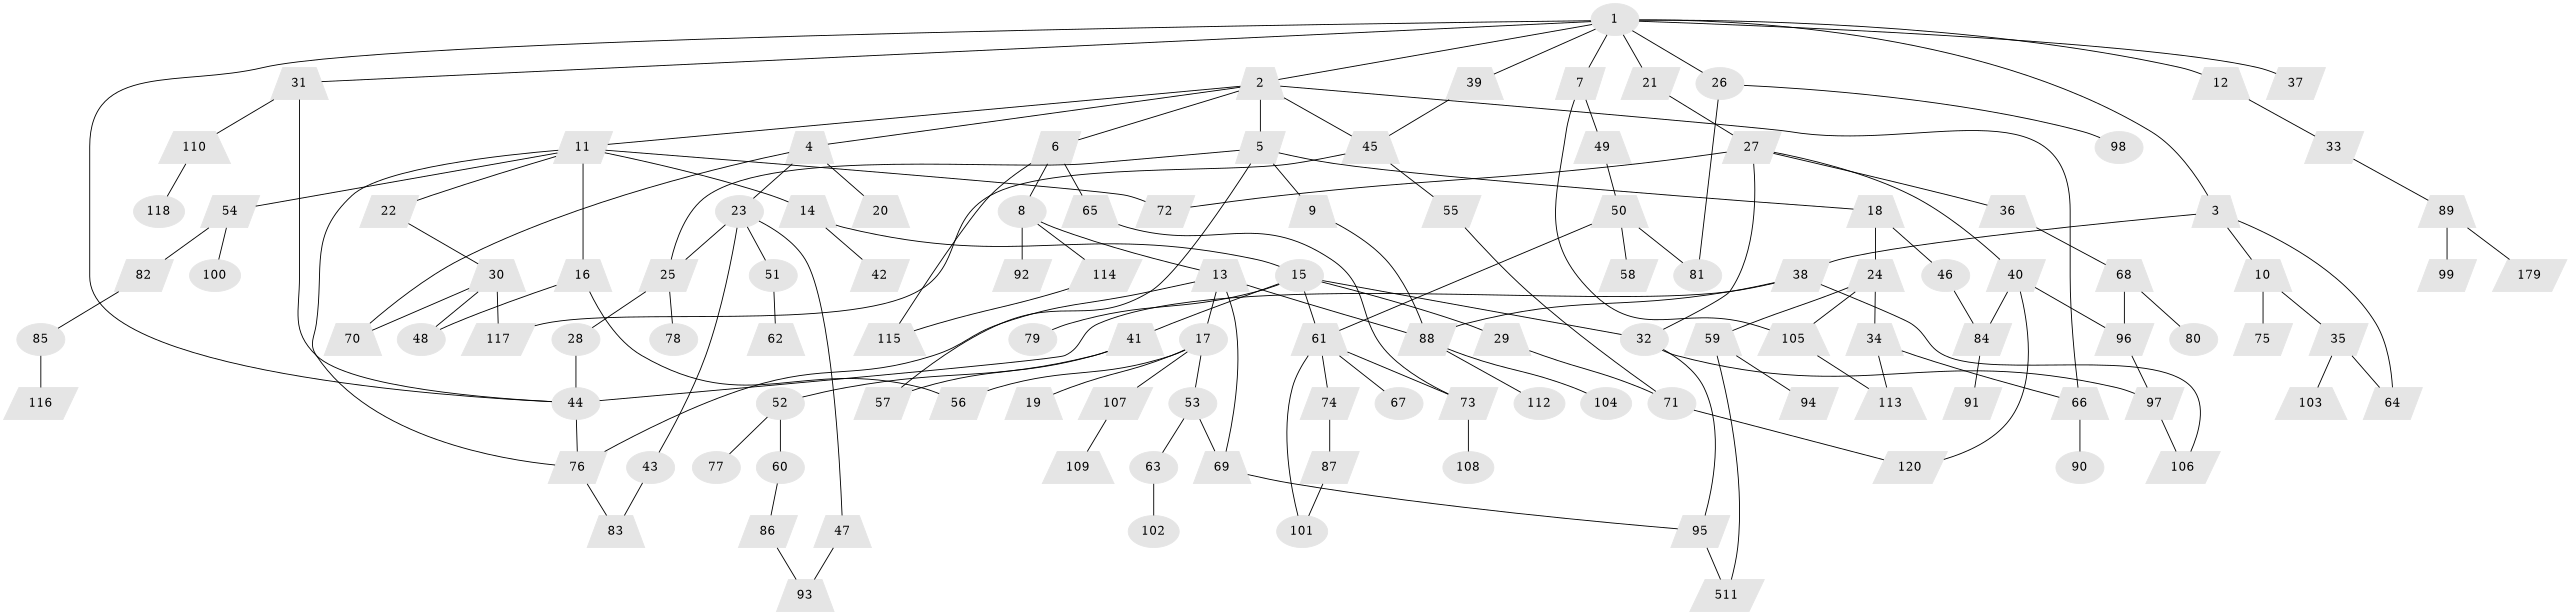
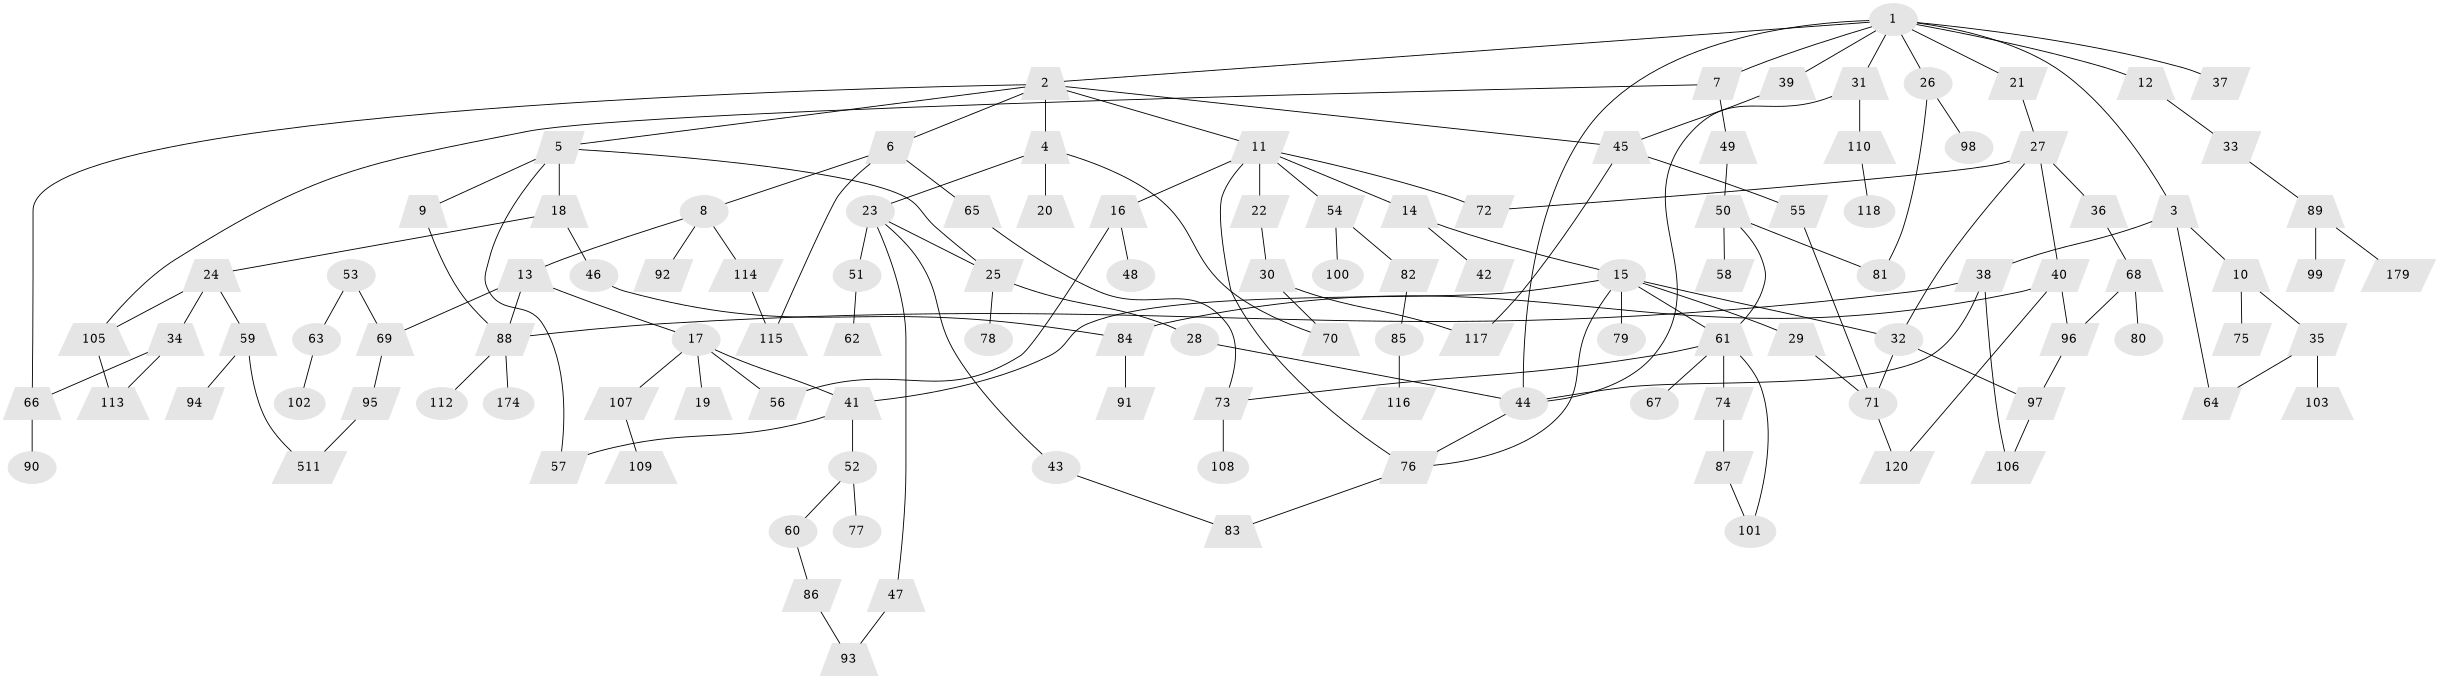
(457, 309) -> none
(898, 365) -> (1559, 416)
(1198, 371) -> (774, 373)
(1606, 404) -> (509, 404)
(1714, 423) -> (1884, 377)
